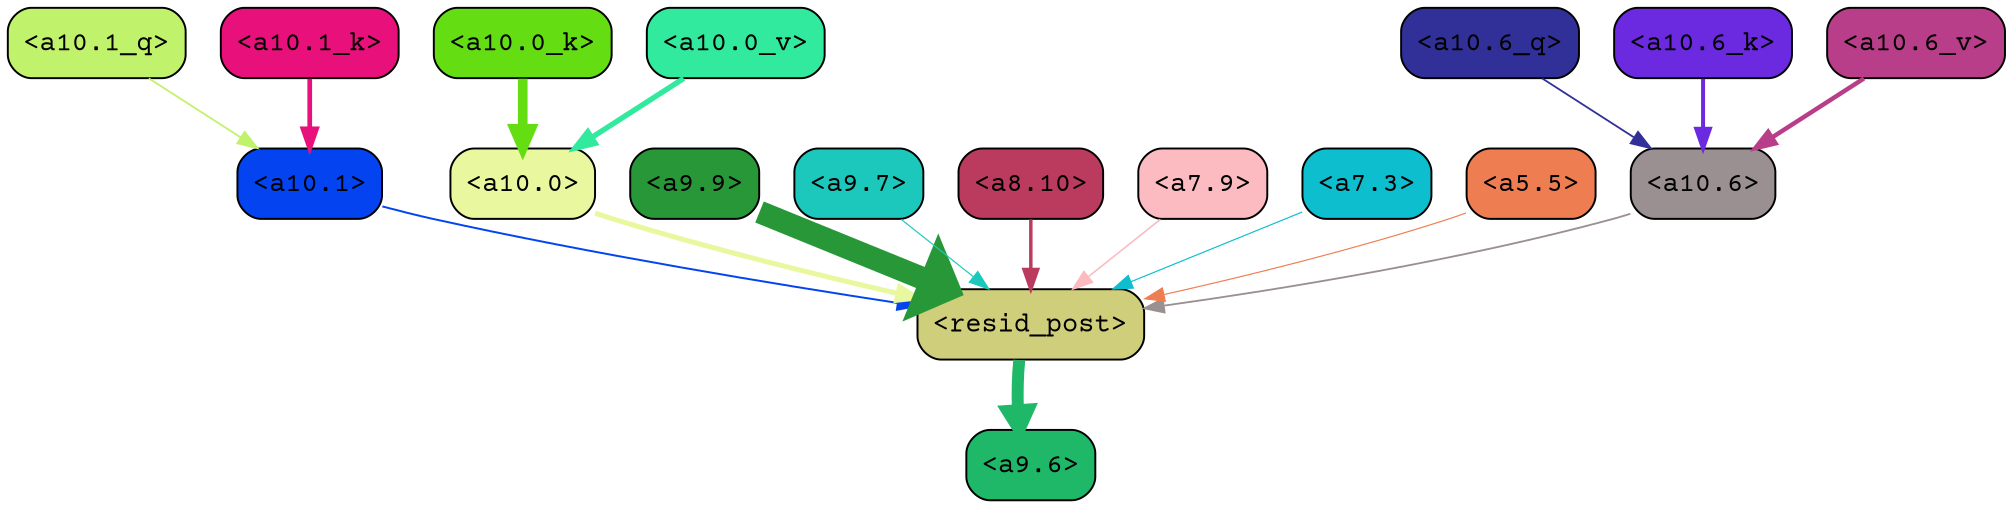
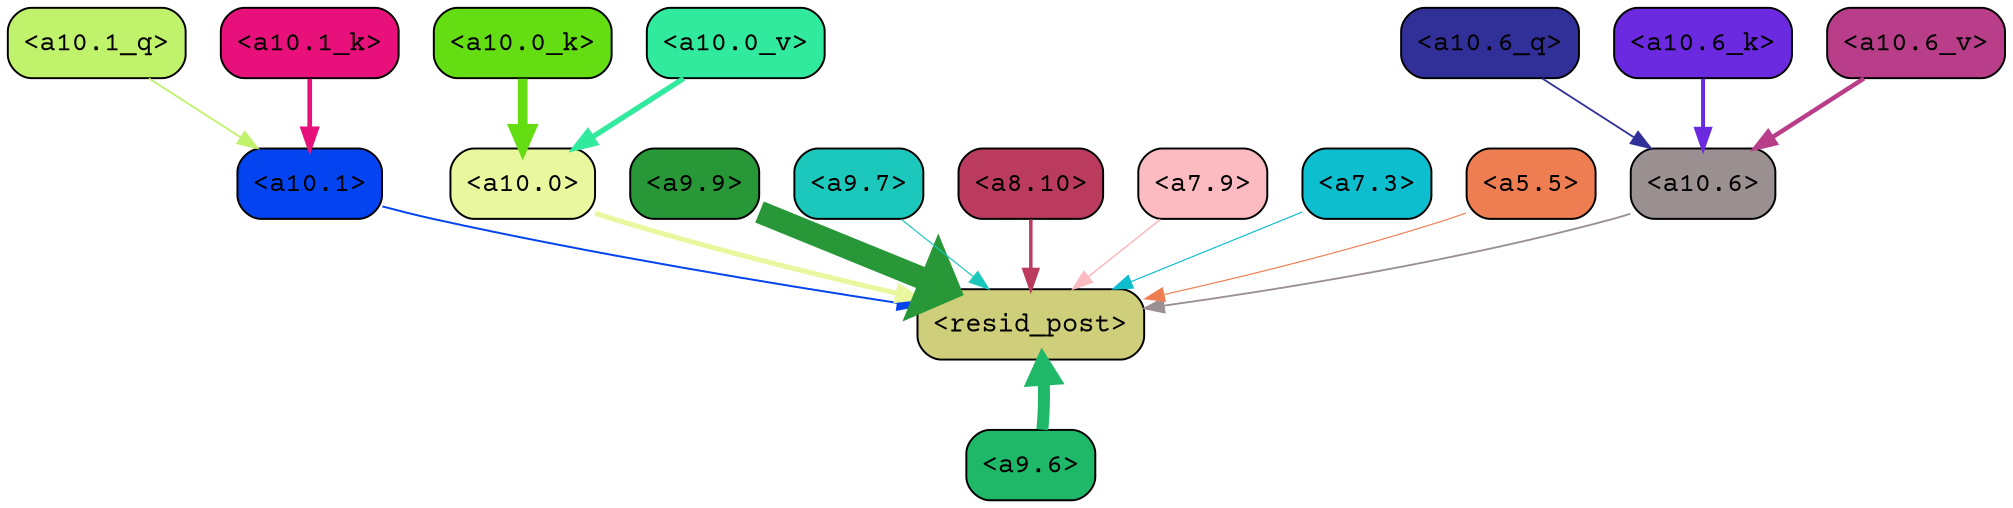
(1018, 385) -> (1044, 405)
